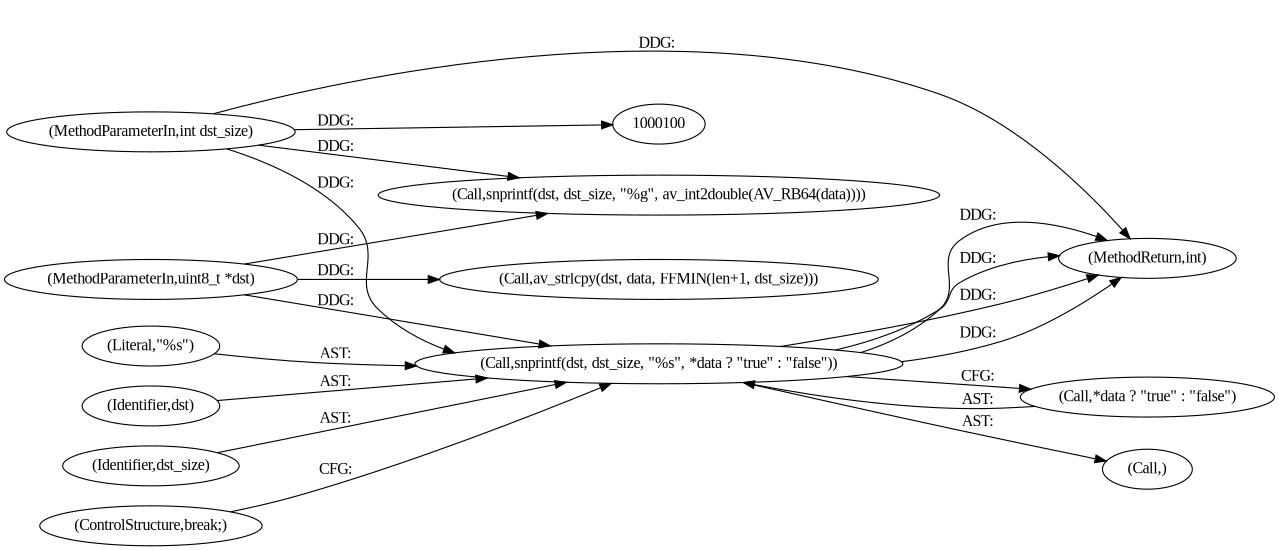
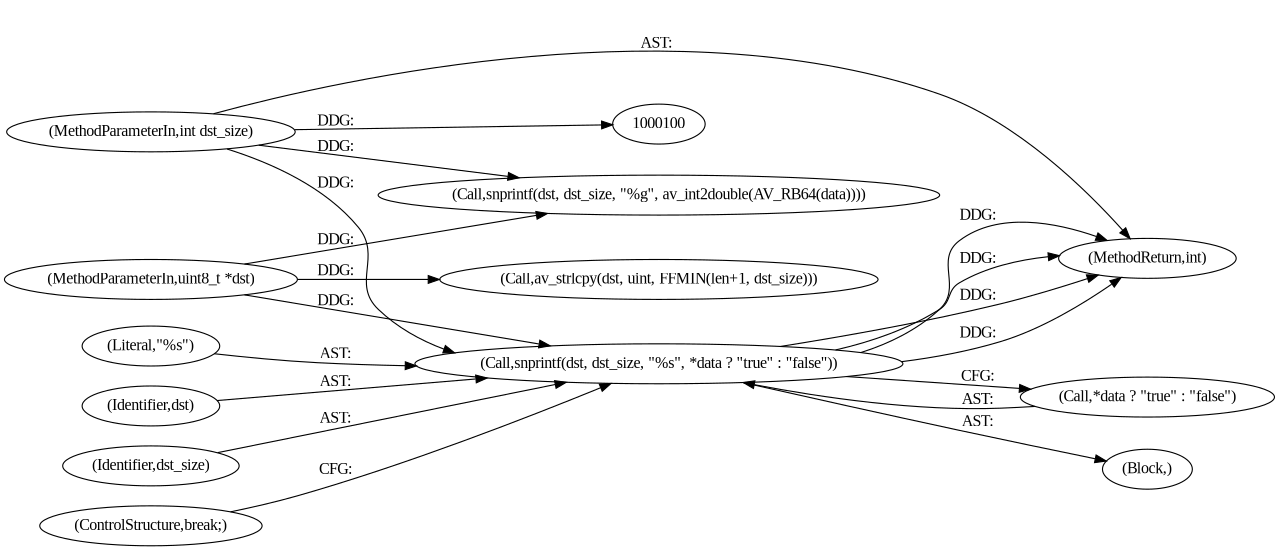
(659, 44) -> (659, 44)
(659, 279) -> (659, 279)
(1147, 469) -> (1147, 469)
